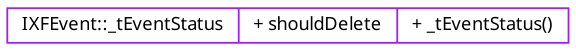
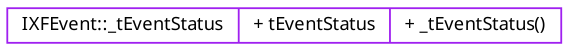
(318, 25) -> (314, 25)
